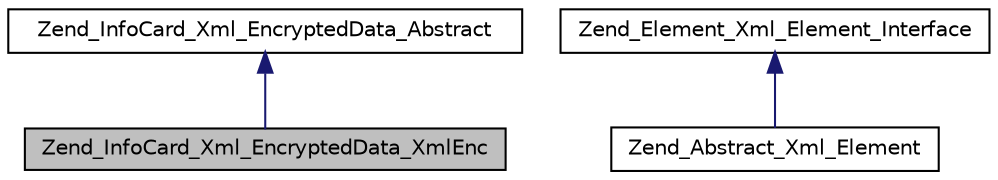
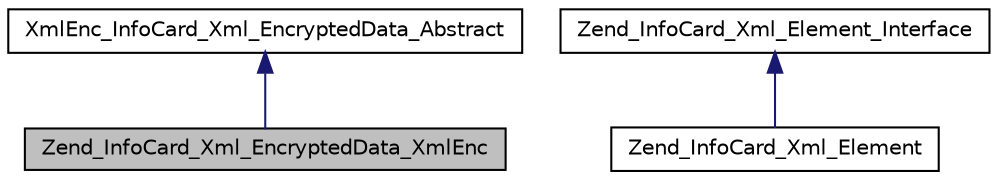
(265, 31) -> (265, 31)
(775, 31) -> (775, 31)
(775, 149) -> (775, 149)
